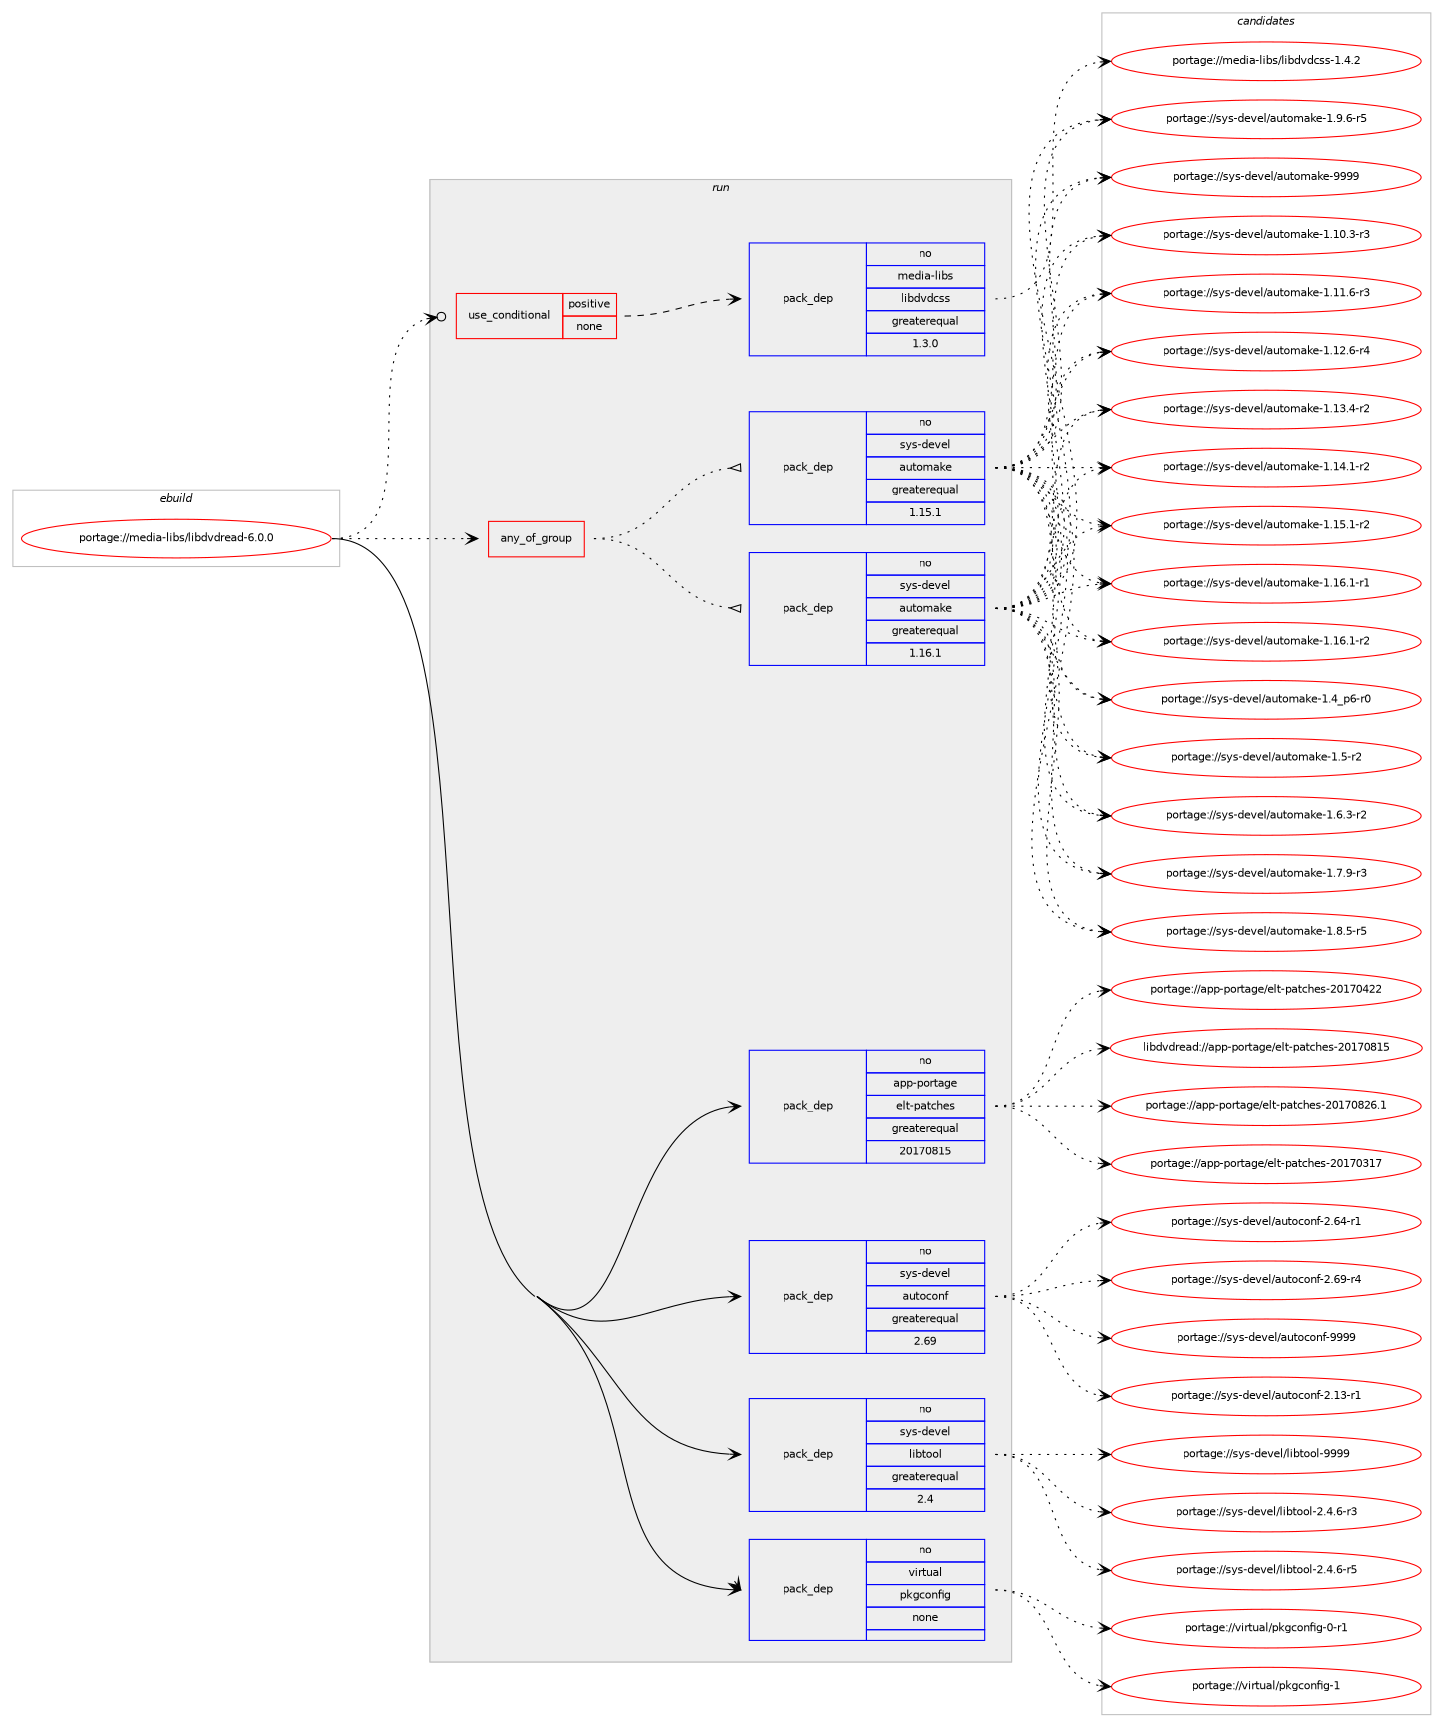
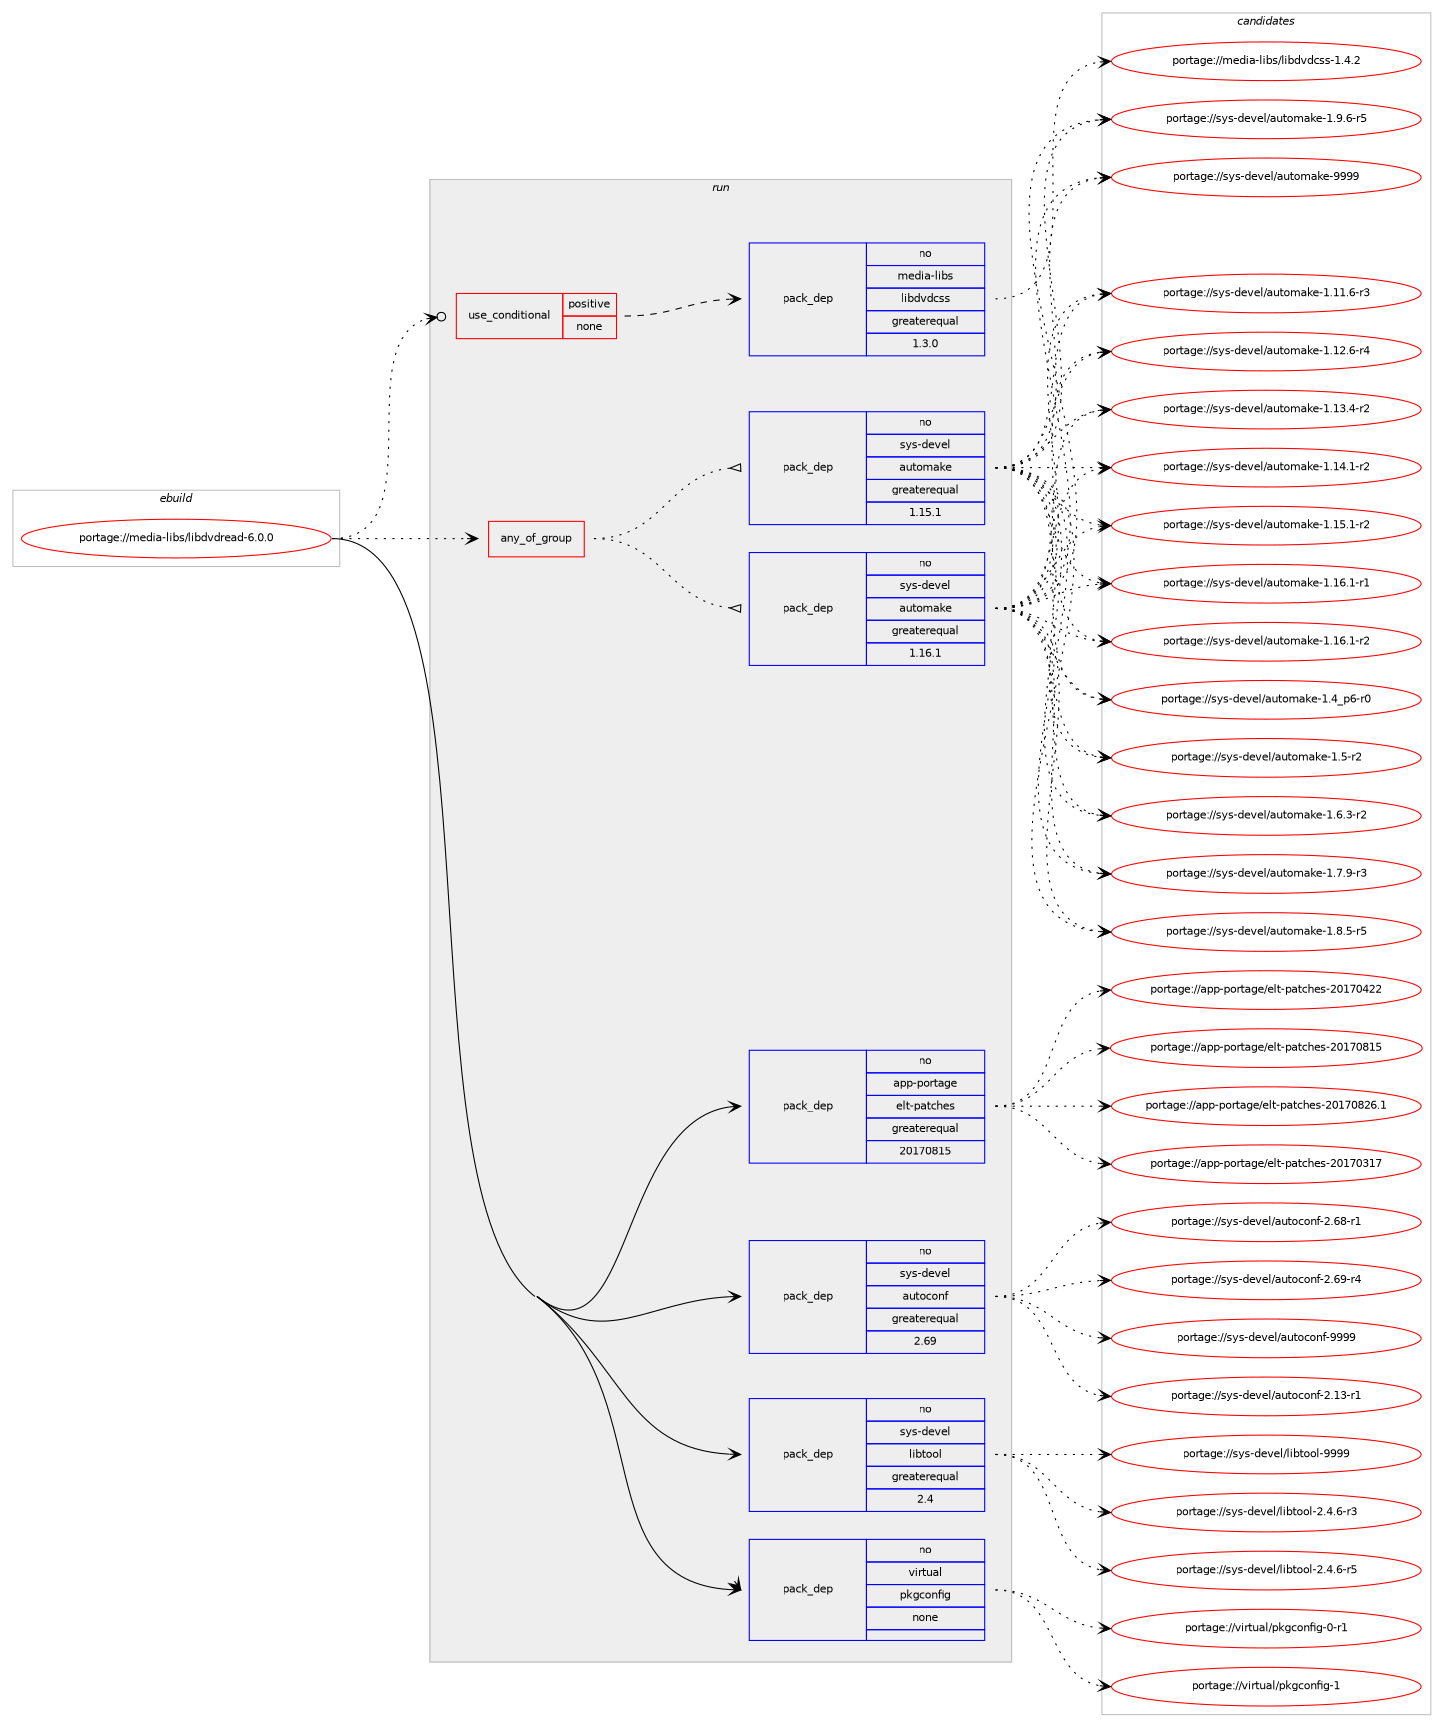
(1266, 235) -> none
(1266, 1048) -> (1266, 1048)
(1266, 1222) -> (1266, 1222)
